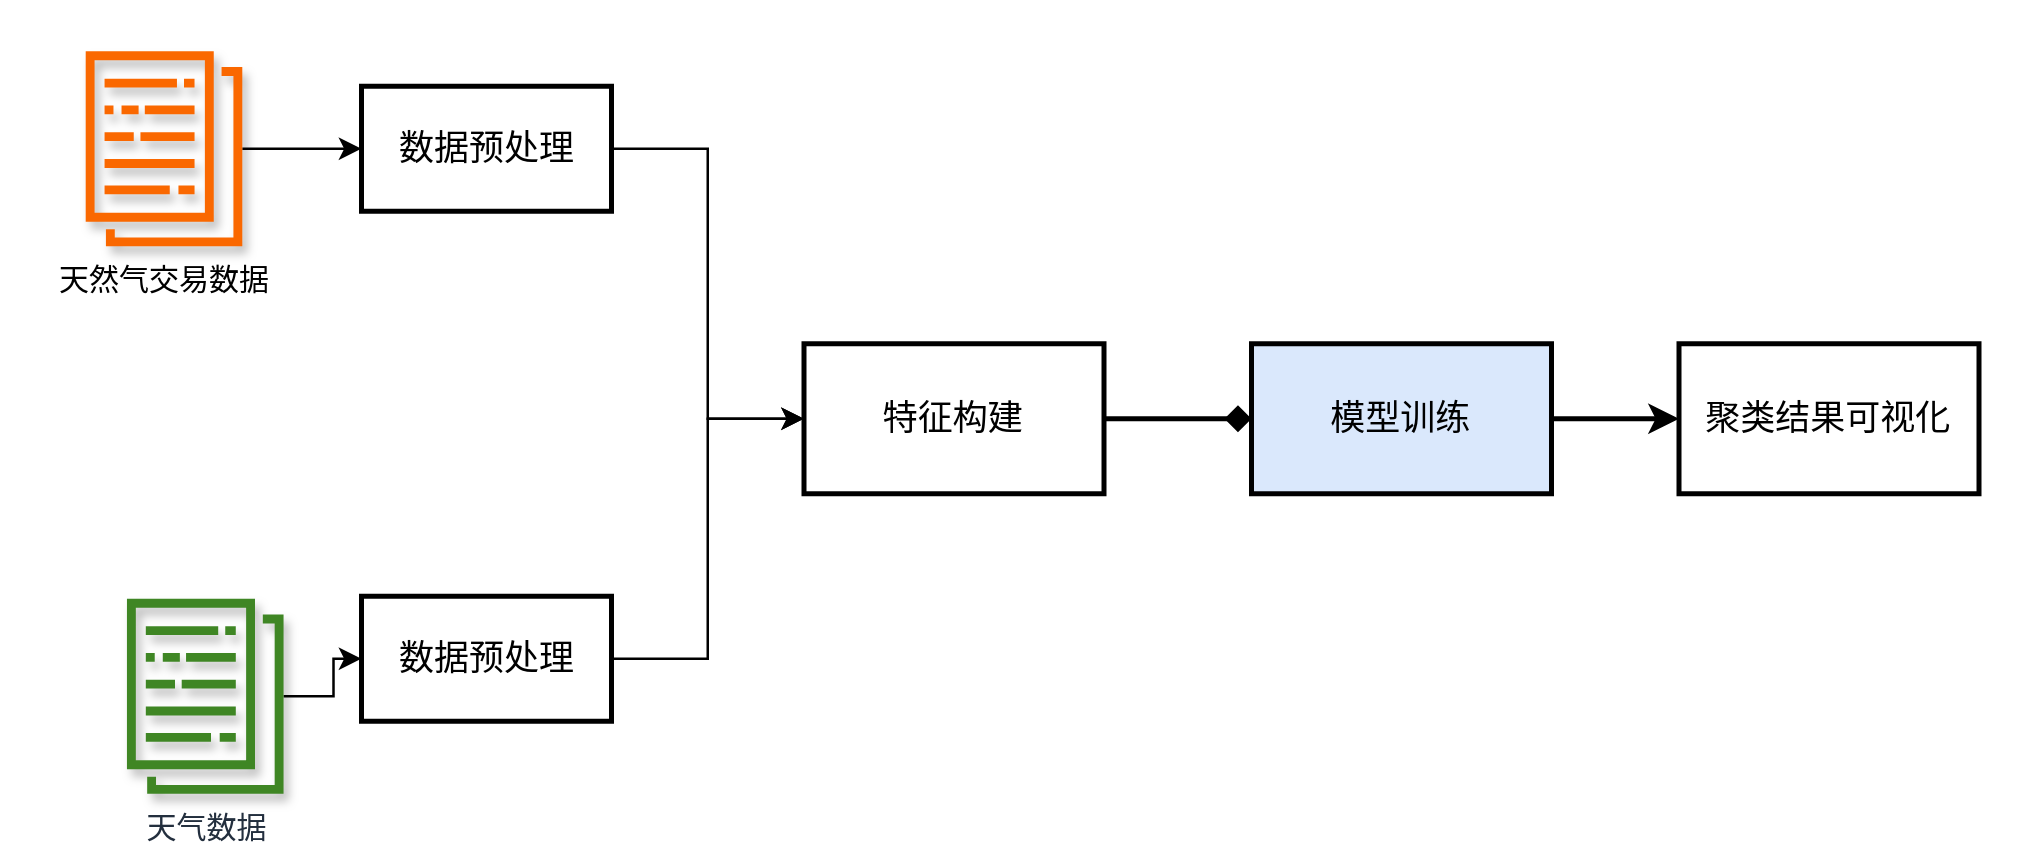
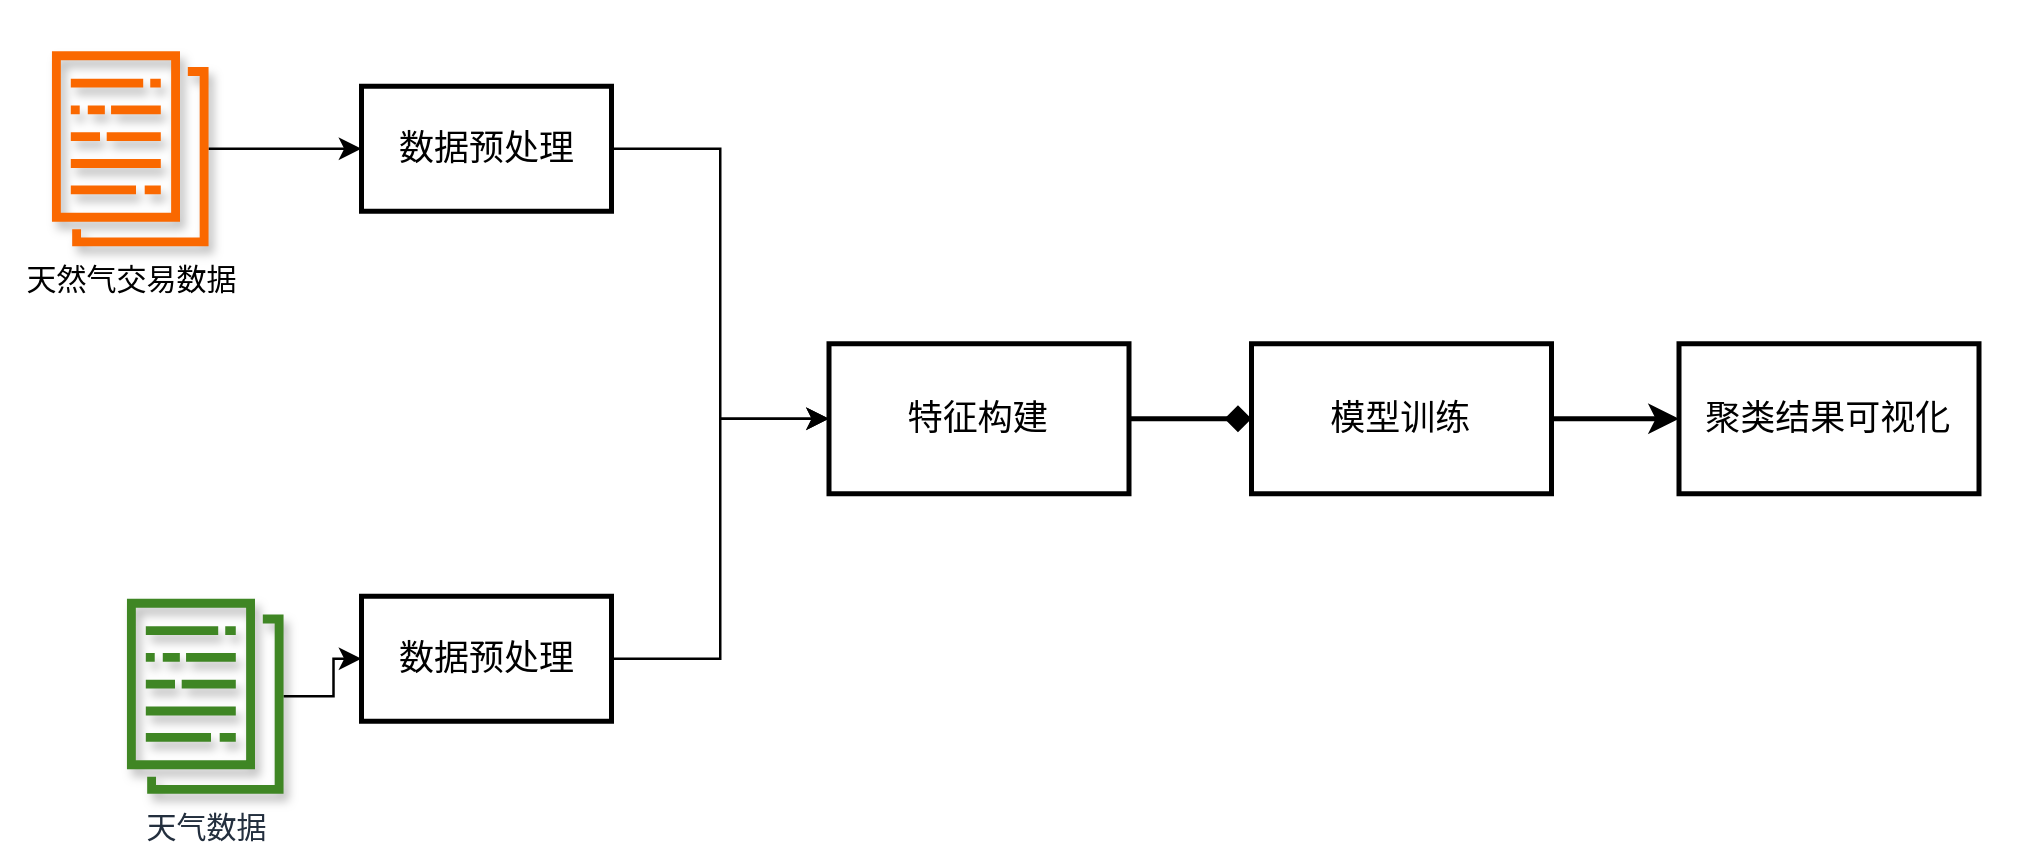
(164, 149) -> (130, 149)
(954, 419) -> (979, 419)
(1401, 419) -> (1401, 419)
